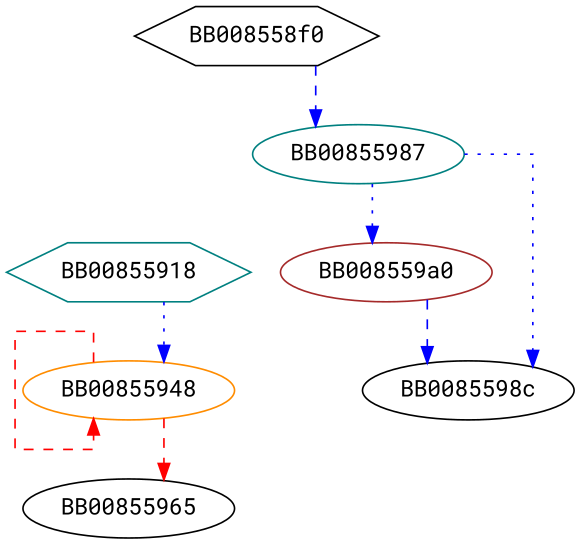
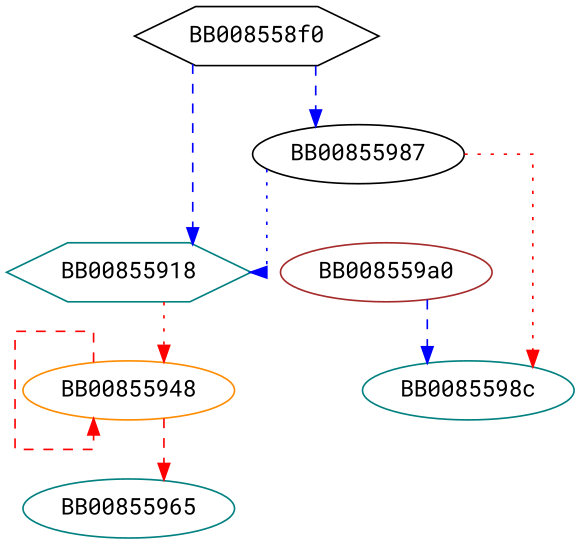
none -> (193, 146)
(358, 154) -> (358, 154)
(372, 205) -> (267, 222)
(533, 218) -> (533, 218)
(164, 324) -> (164, 324)
(468, 390) -> (468, 390)
(129, 508) -> (129, 508)
